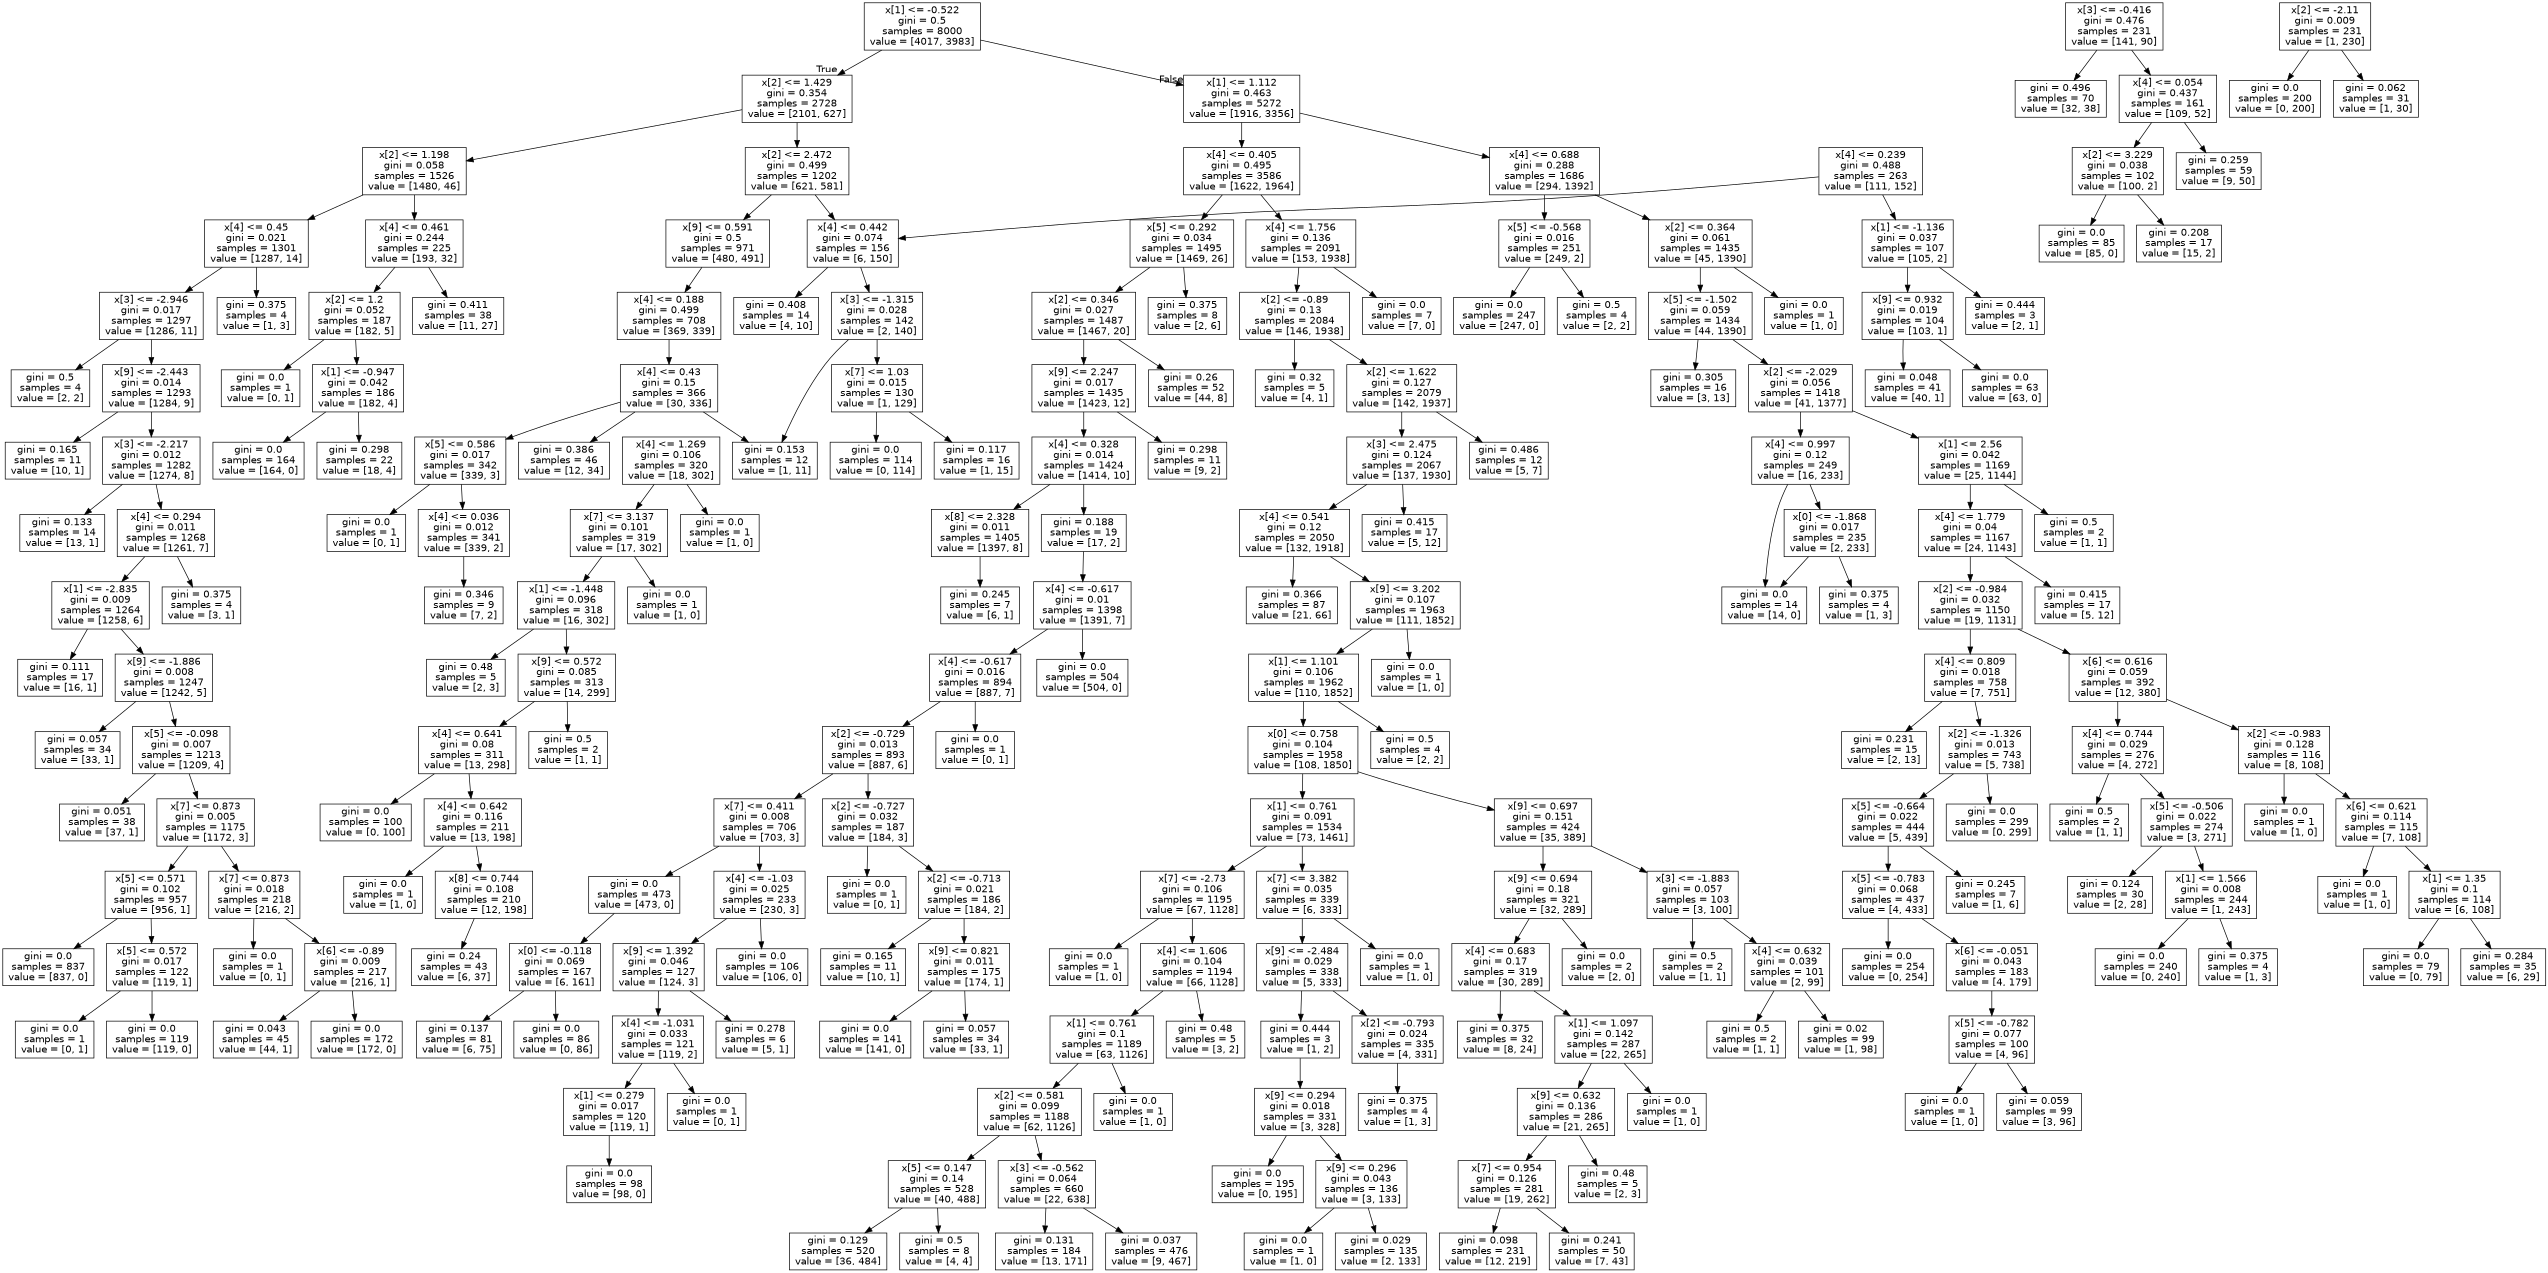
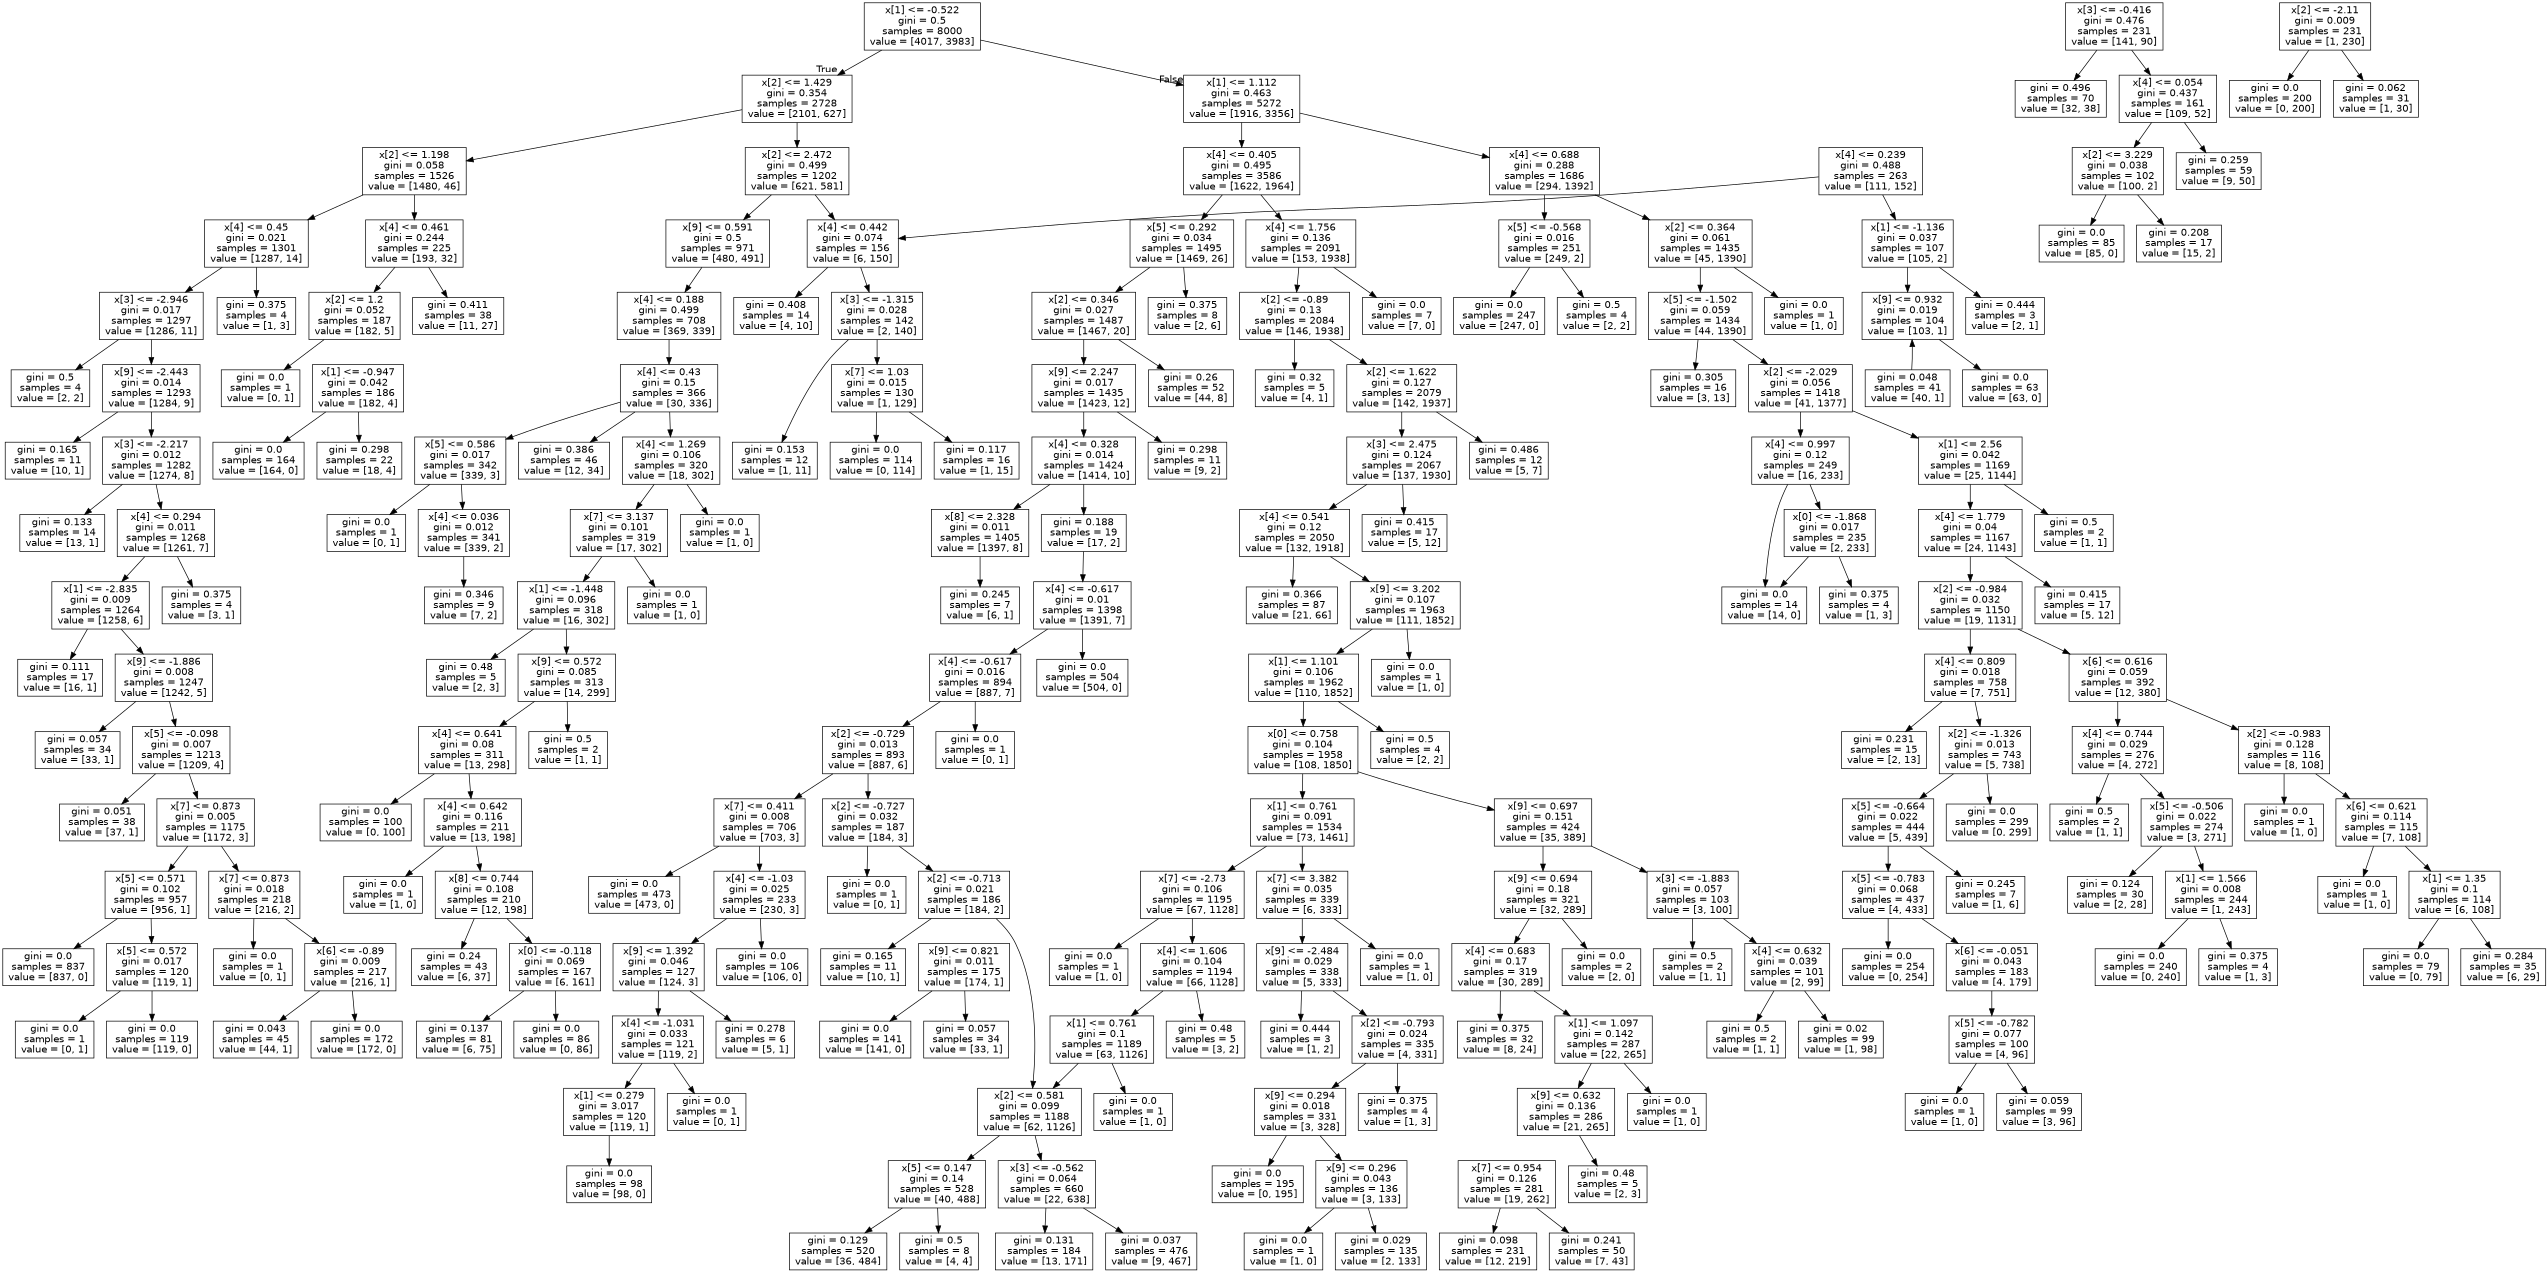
(356, 348) -> none
(1903, 351) -> (1912, 358)
(723, 425) -> (670, 421)
(600, 926) -> (517, 928)
(964, 927) -> (1031, 995)
(152, 967) -> (152, 967)
(1300, 1070) -> (1352, 1074)
(609, 1112) -> (609, 1112)
(1539, 1145) -> none
